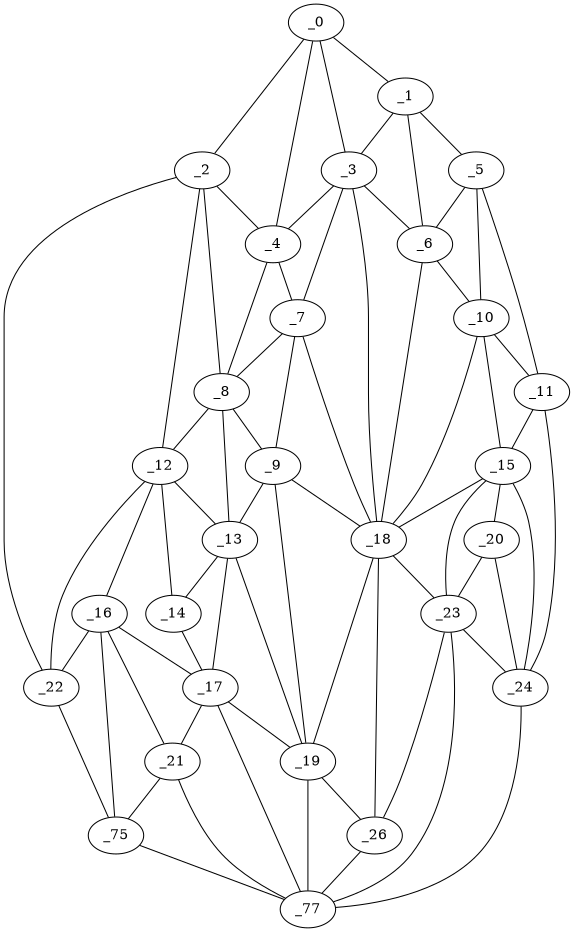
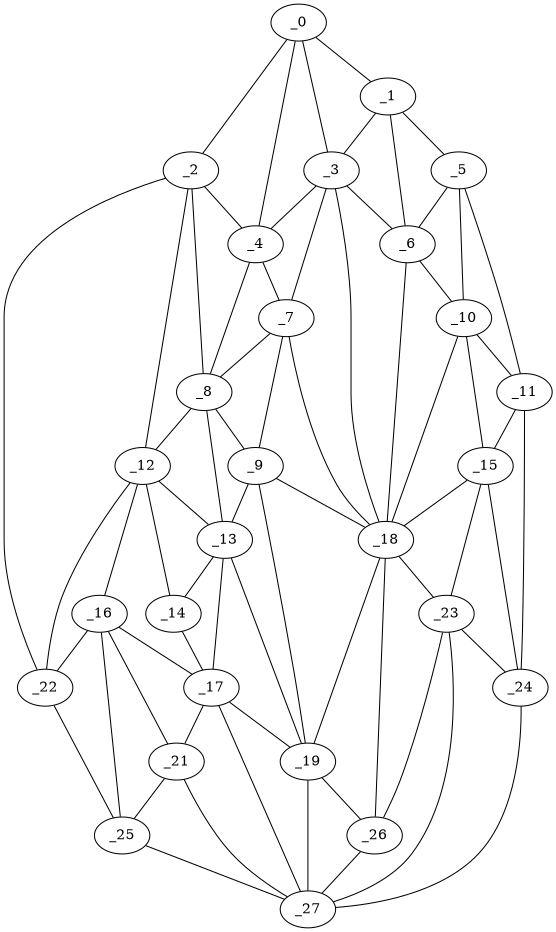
(492, 540) -> none
(116, 835) -> (122, 835)
(308, 909) -> (308, 909)
